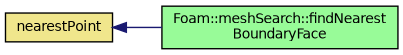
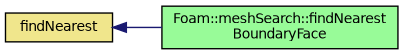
(59, 27) -> (59, 27)
